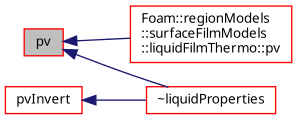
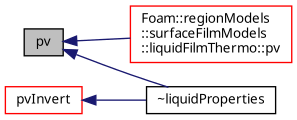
(44, 42) -> (44, 42)
(211, 100) -> (211, 100)
